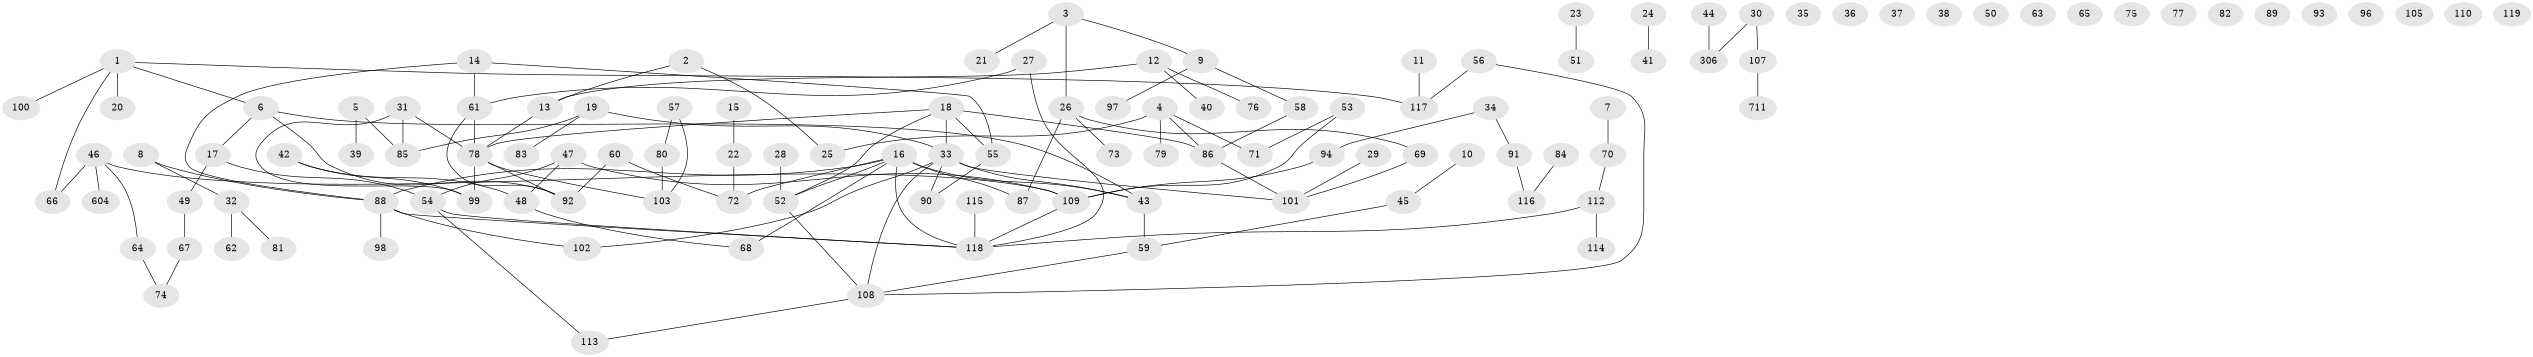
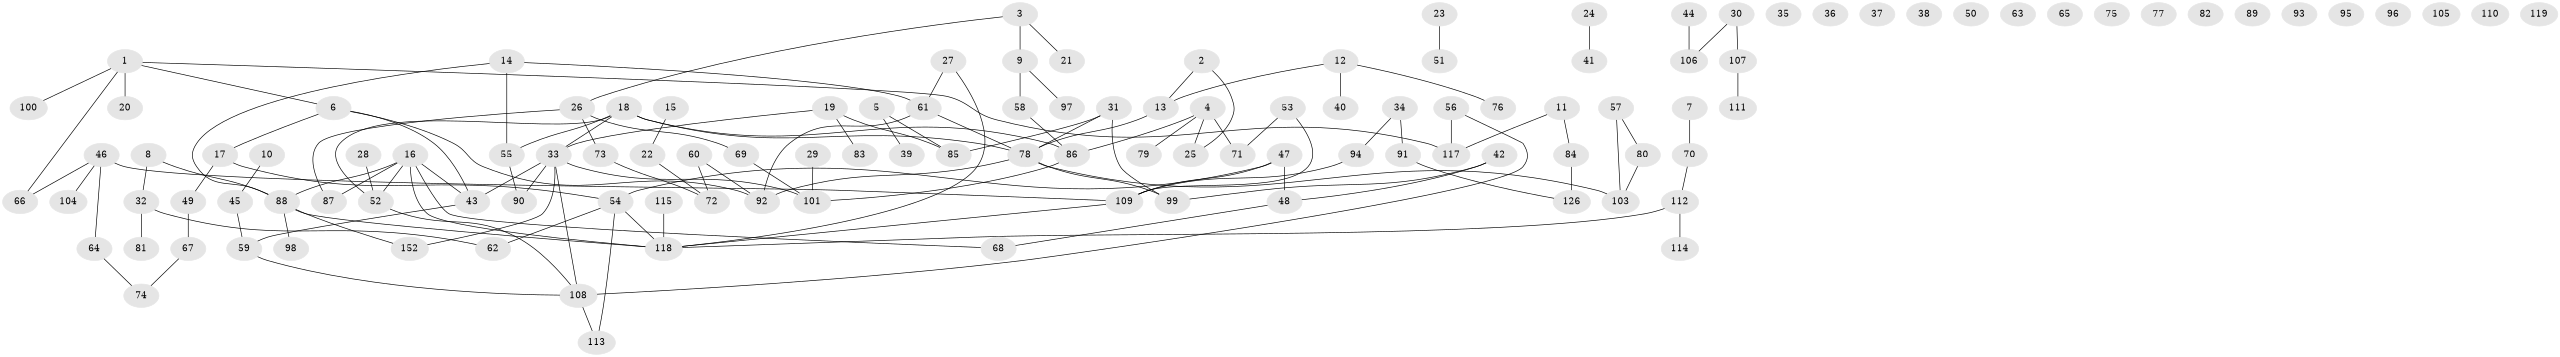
none -> (2346, 14)
(1709, 61) -> (1689, 61)
(1758, 108) -> (1738, 108)
none -> (1567, 131)
(815, 176) -> (643, 174)
(101, 202) -> (68, 202)
(1527, 202) -> (1572, 202)
none -> (543, 230)
(582, 249) -> (410, 249)
